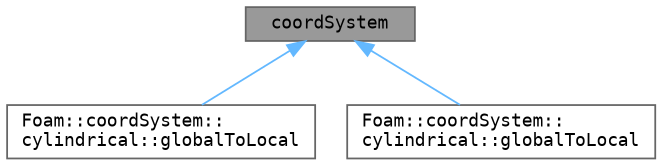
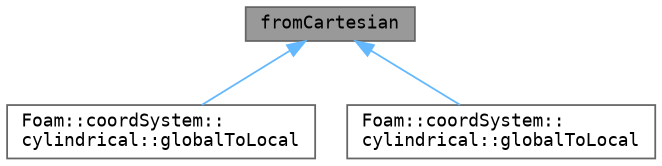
(330, 24) -> (330, 24)
